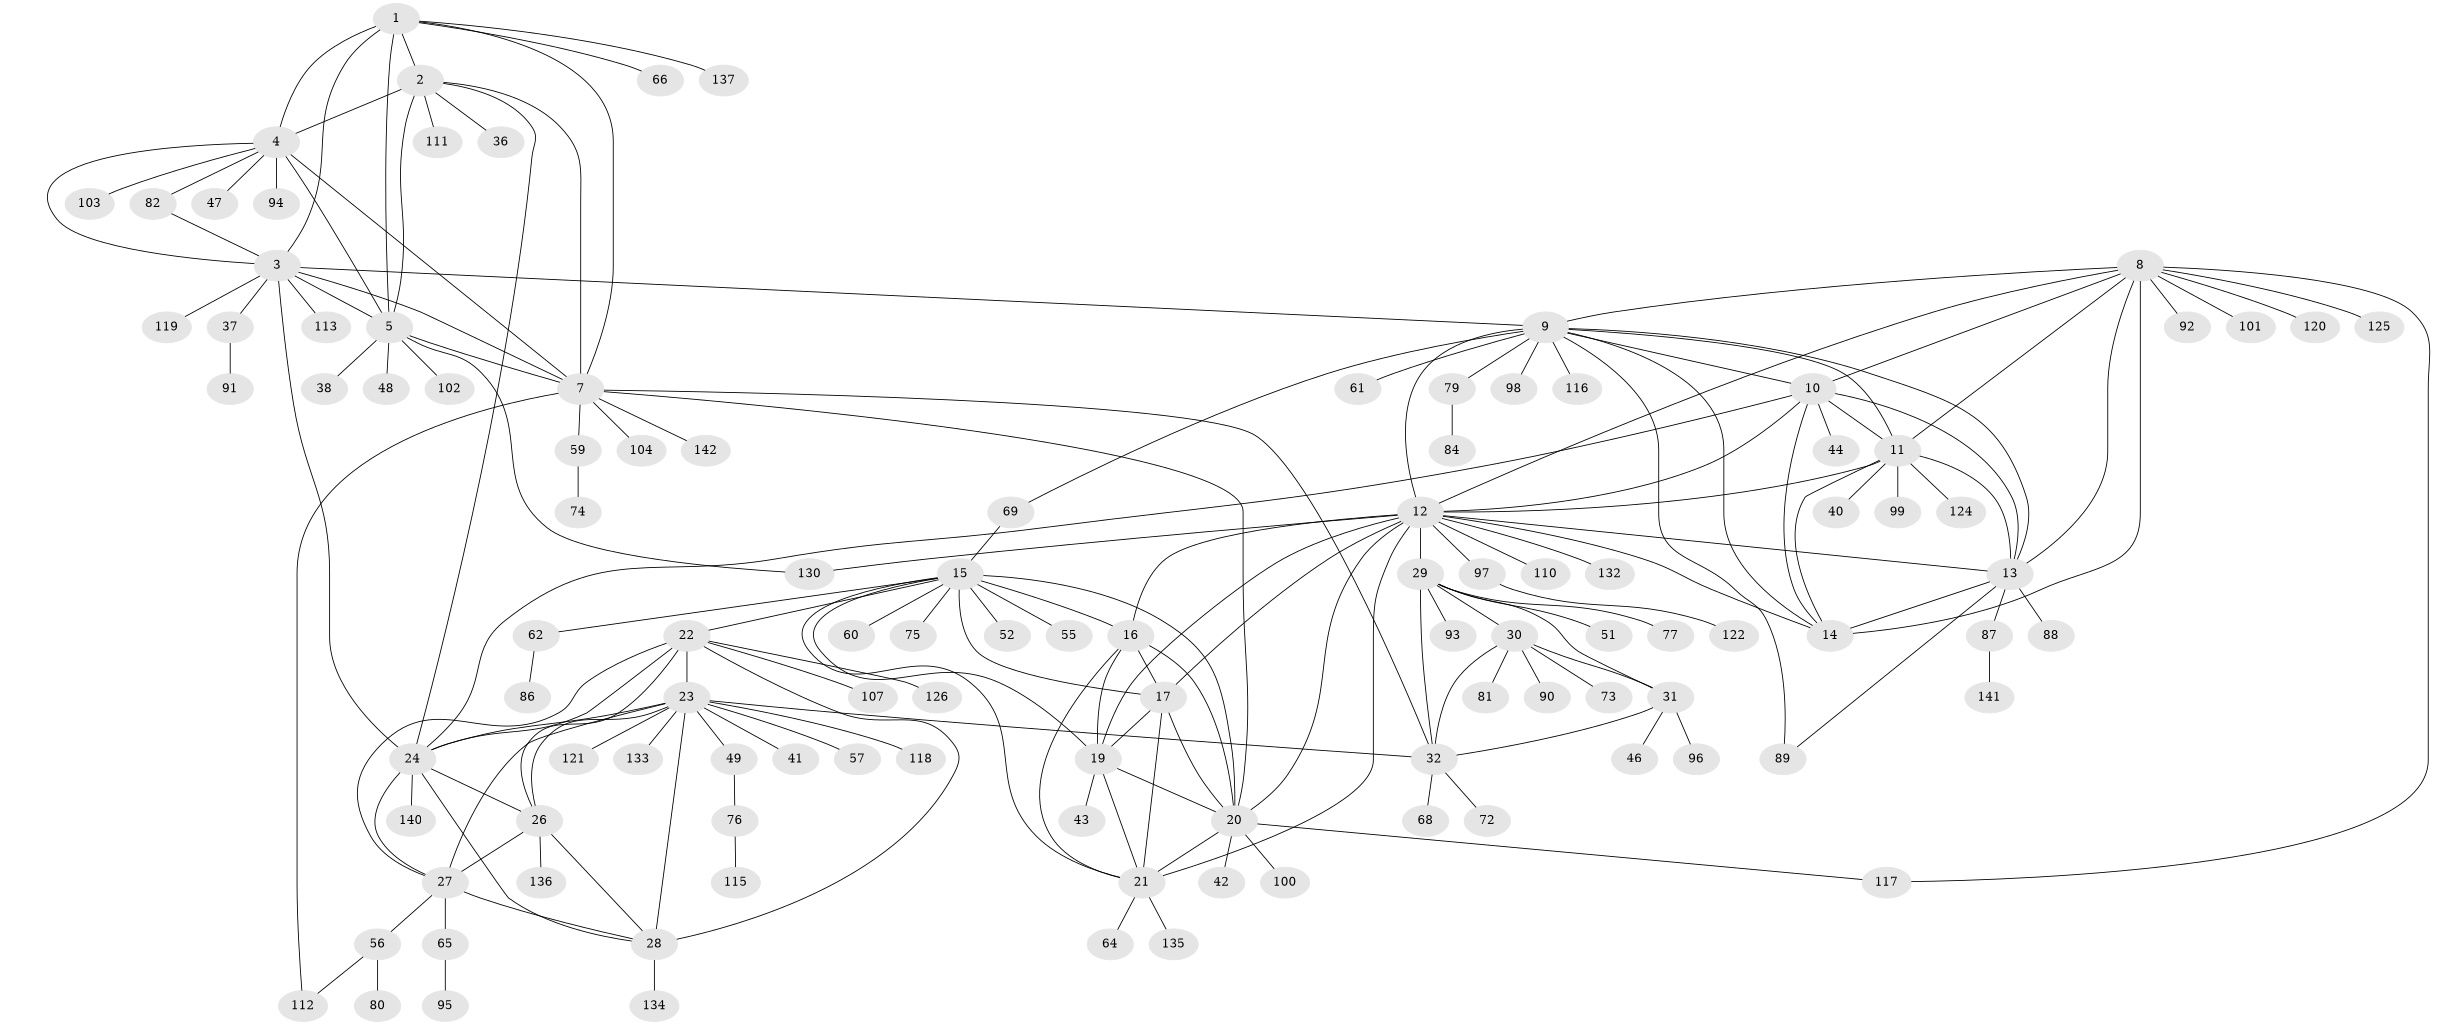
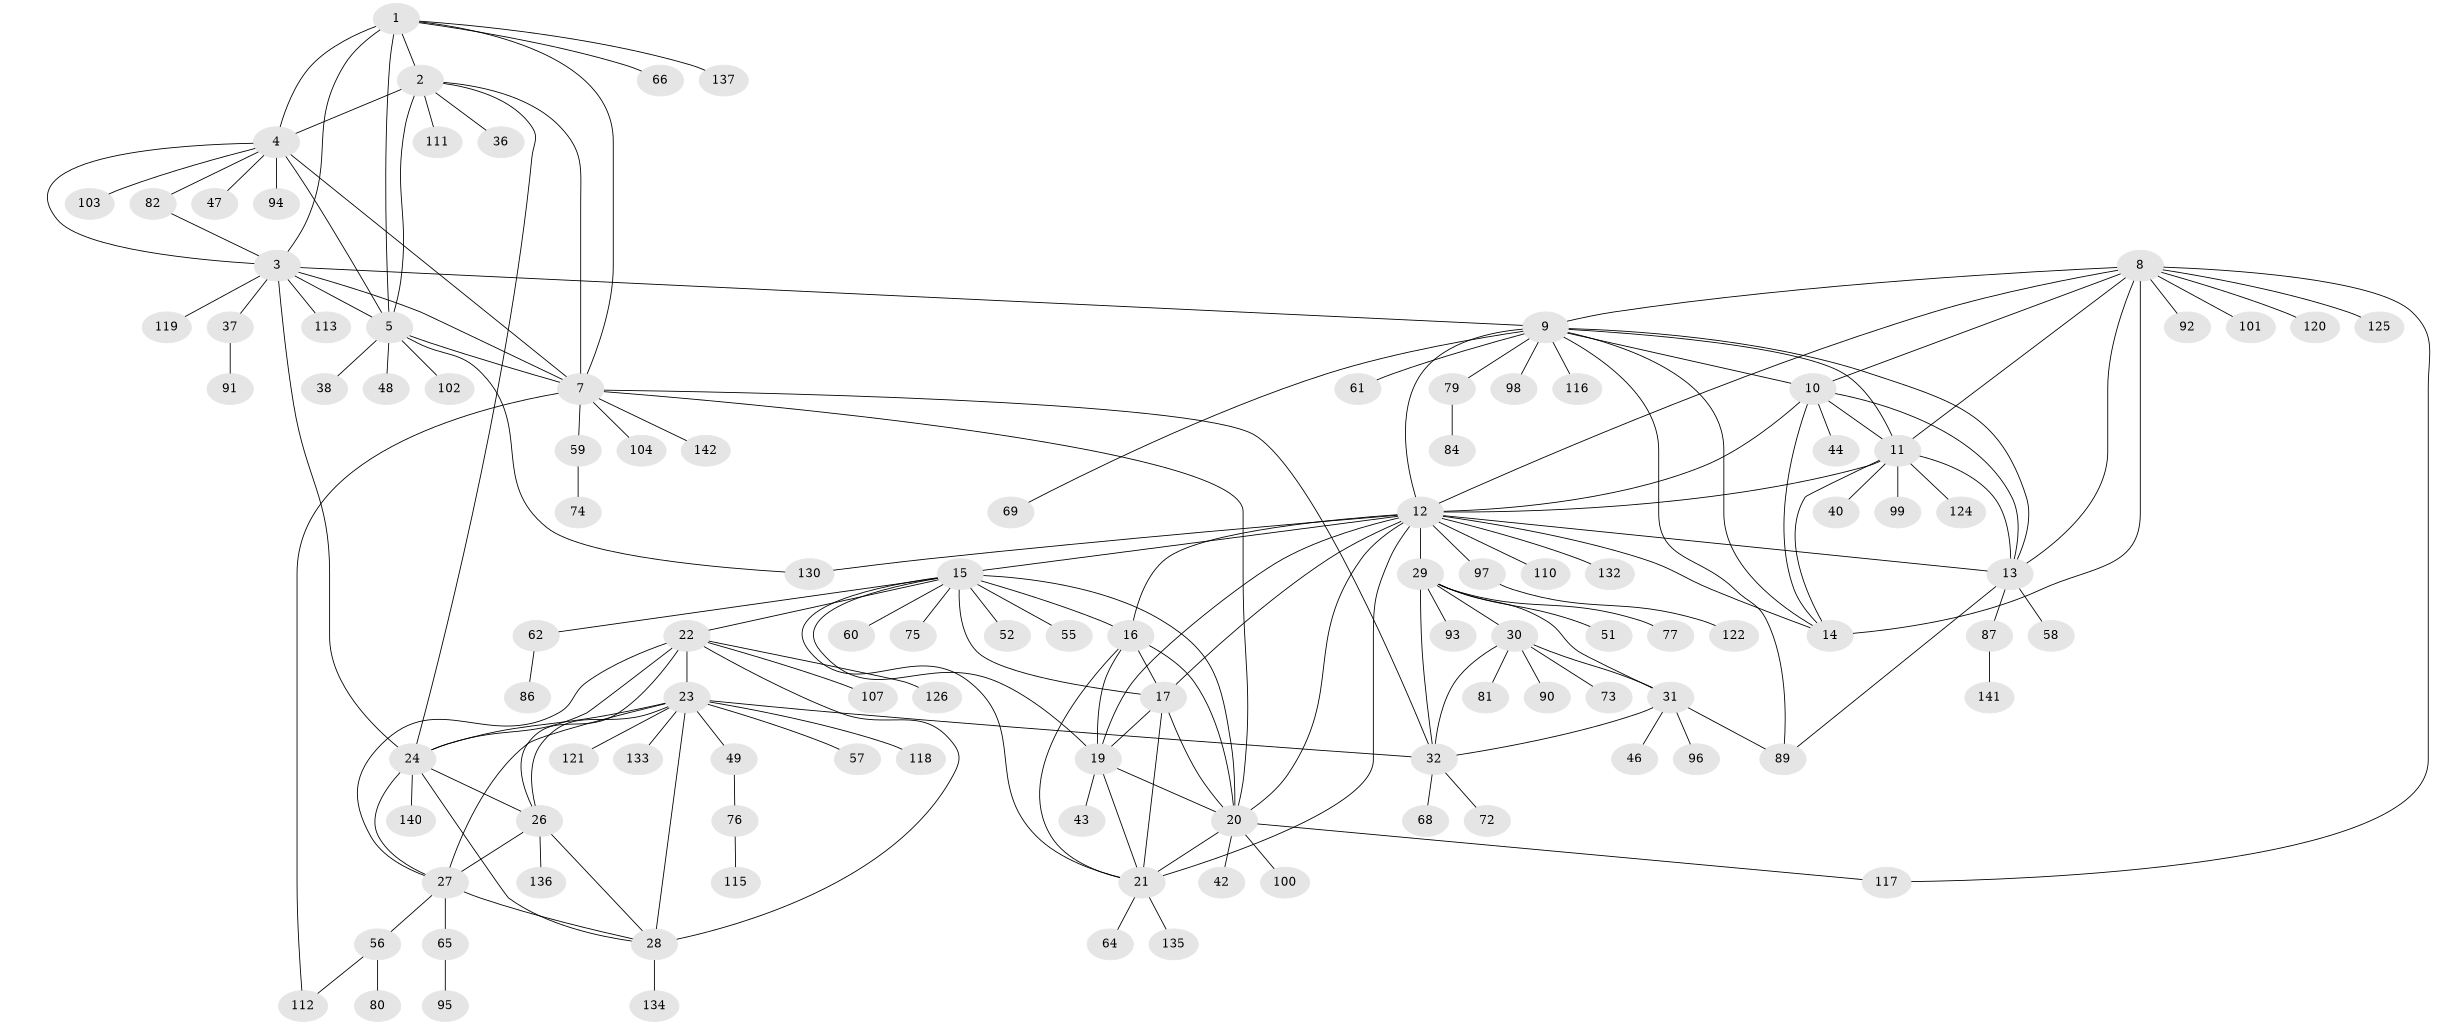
(1071, 524) -> none
(986, 543) -> (1180, 545)
(1920, 605) -> none
(2051, 636) -> (2051, 636)
none -> (1727, 728)
(796, 759) -> none
